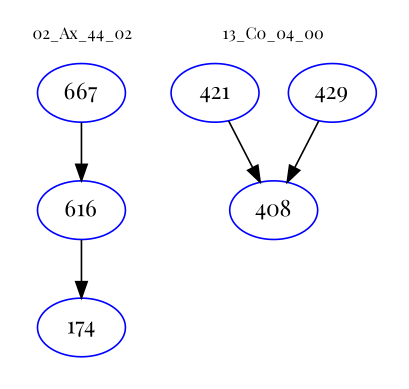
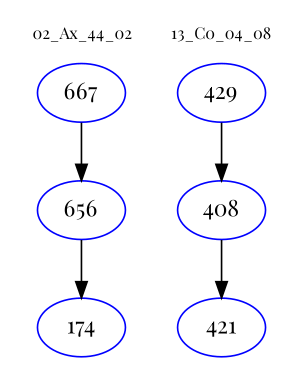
(274, 35) -> (222, 35)
(241, 144) -> (222, 261)
(81, 210) -> (81, 210)
